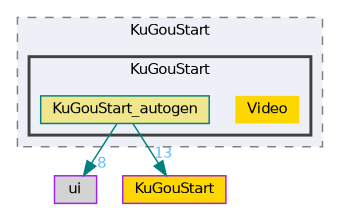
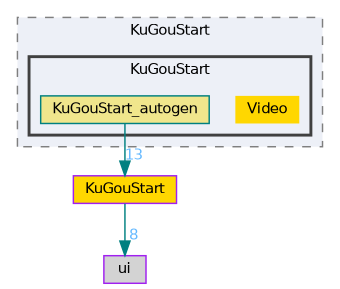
(104, 144) -> (125, 222)
